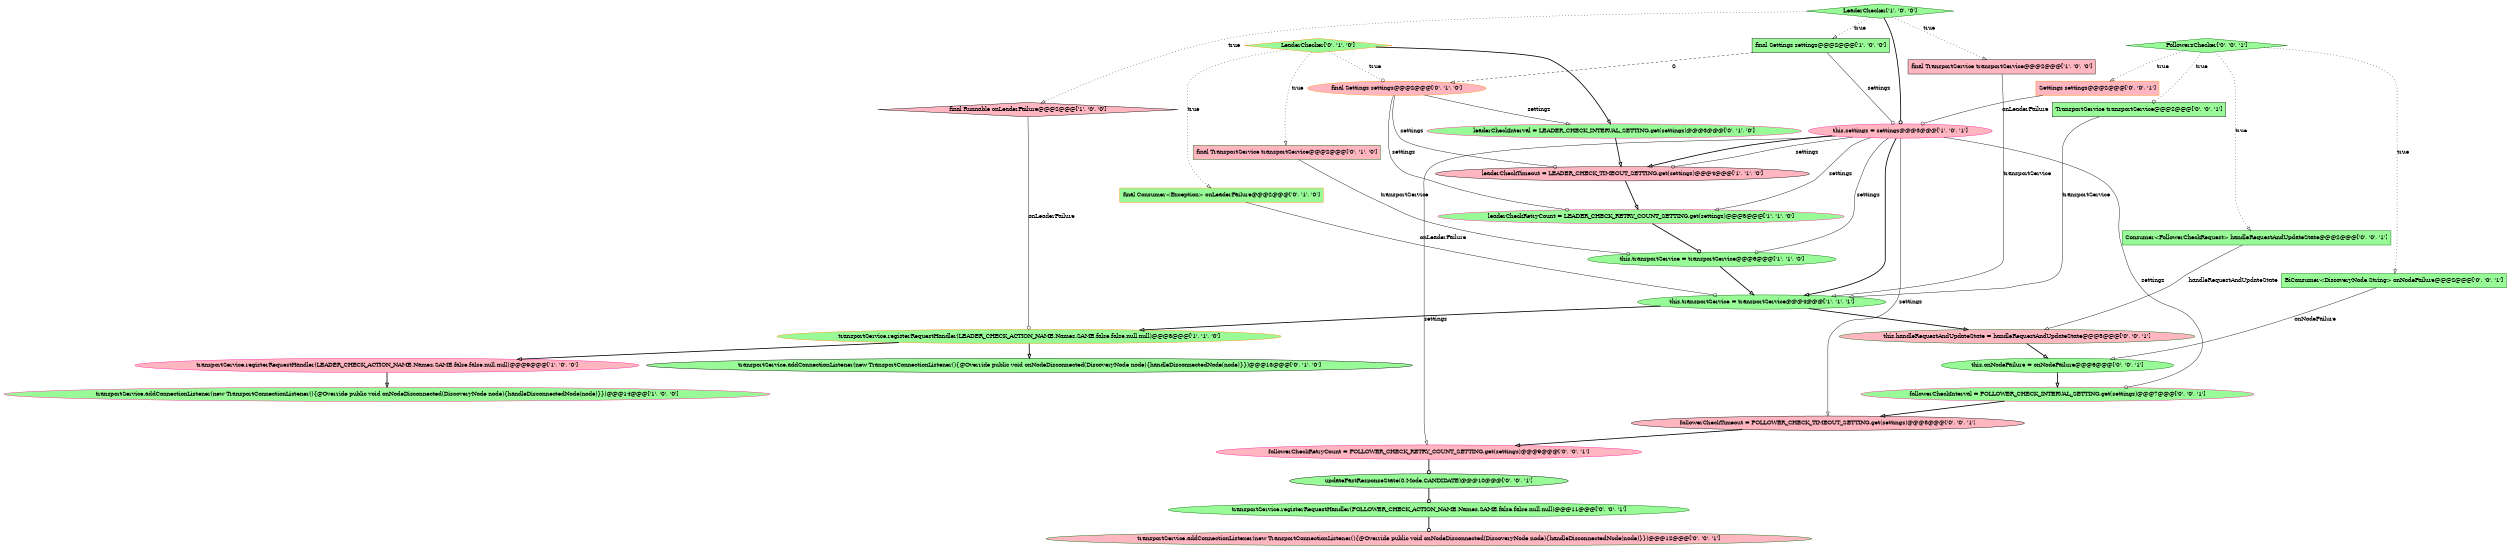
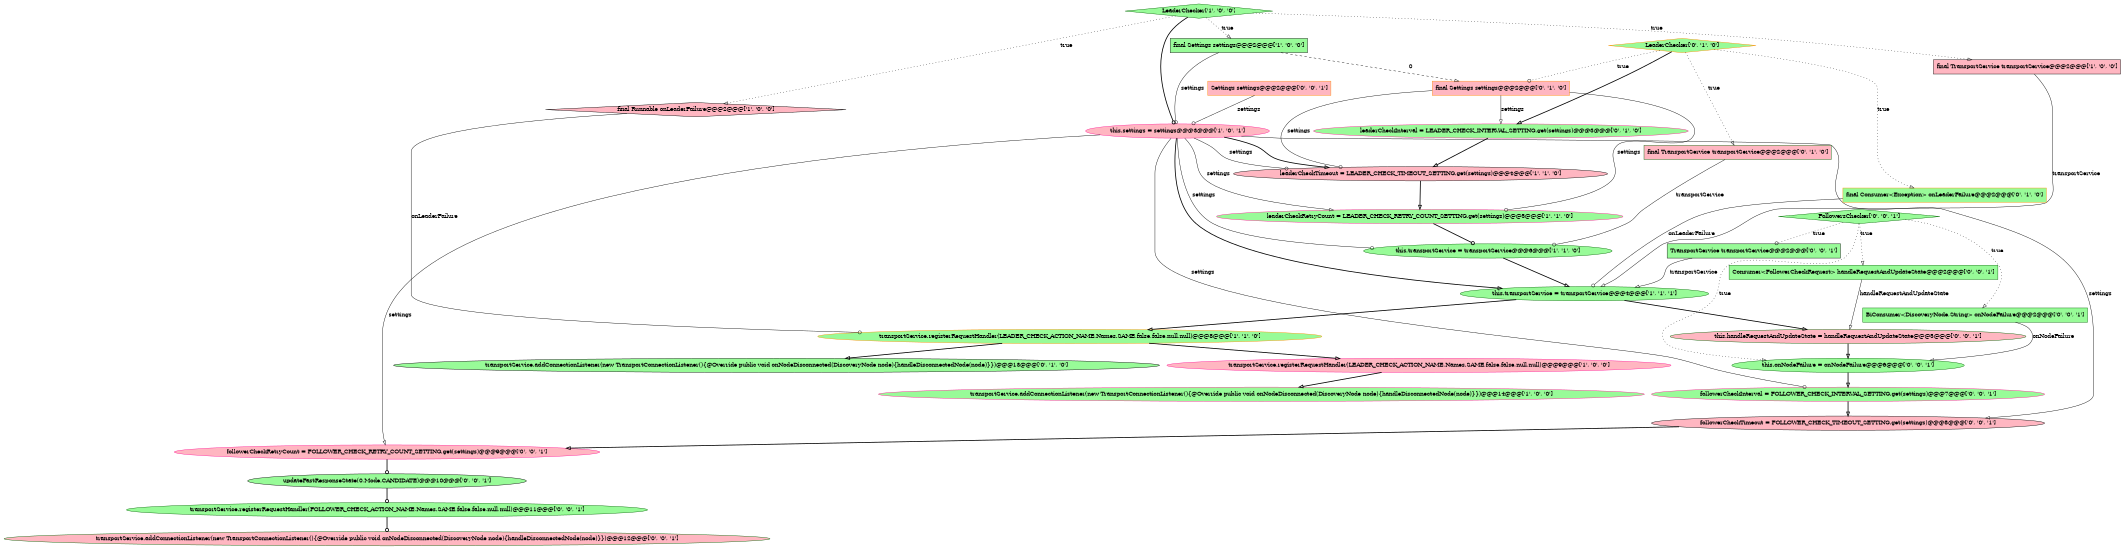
(2149, 63) -> (1718, 289)
(1397, 88) -> (1501, 88)
(2025, 110) -> (1249, 110)
